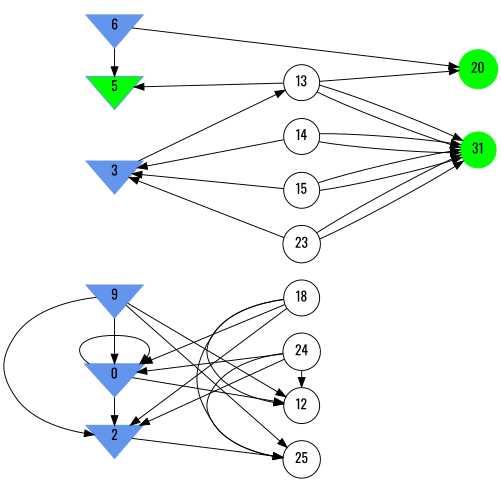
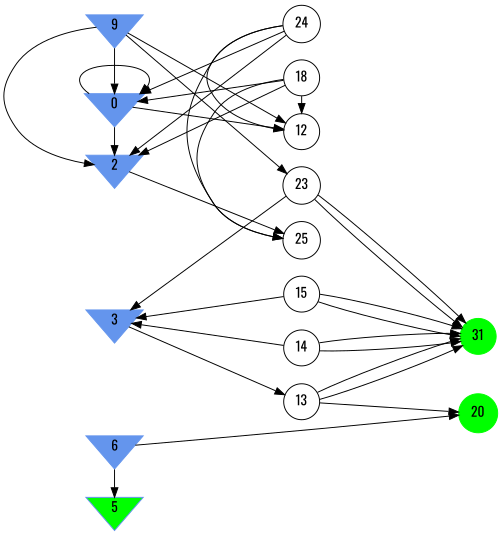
(214, 85) -> none
(207, 377) -> (207, 104)
